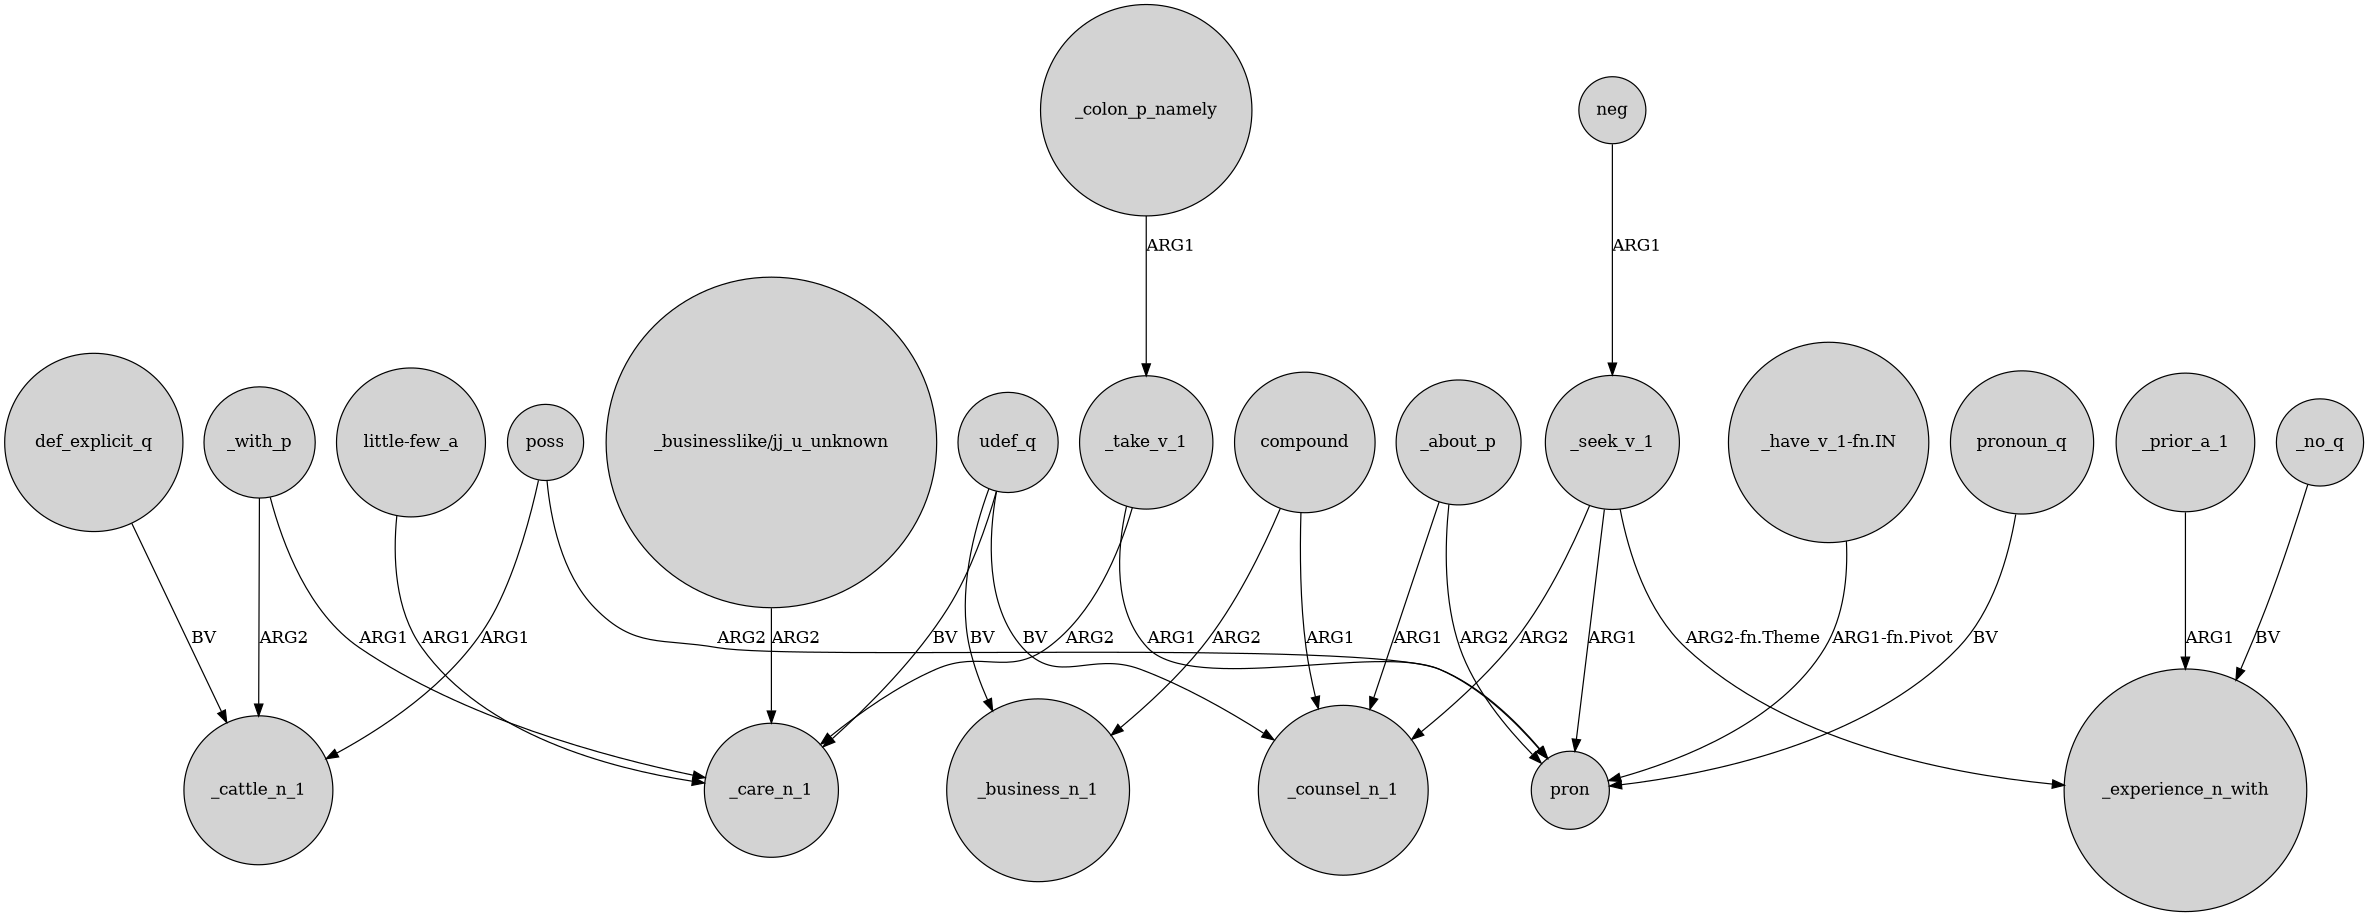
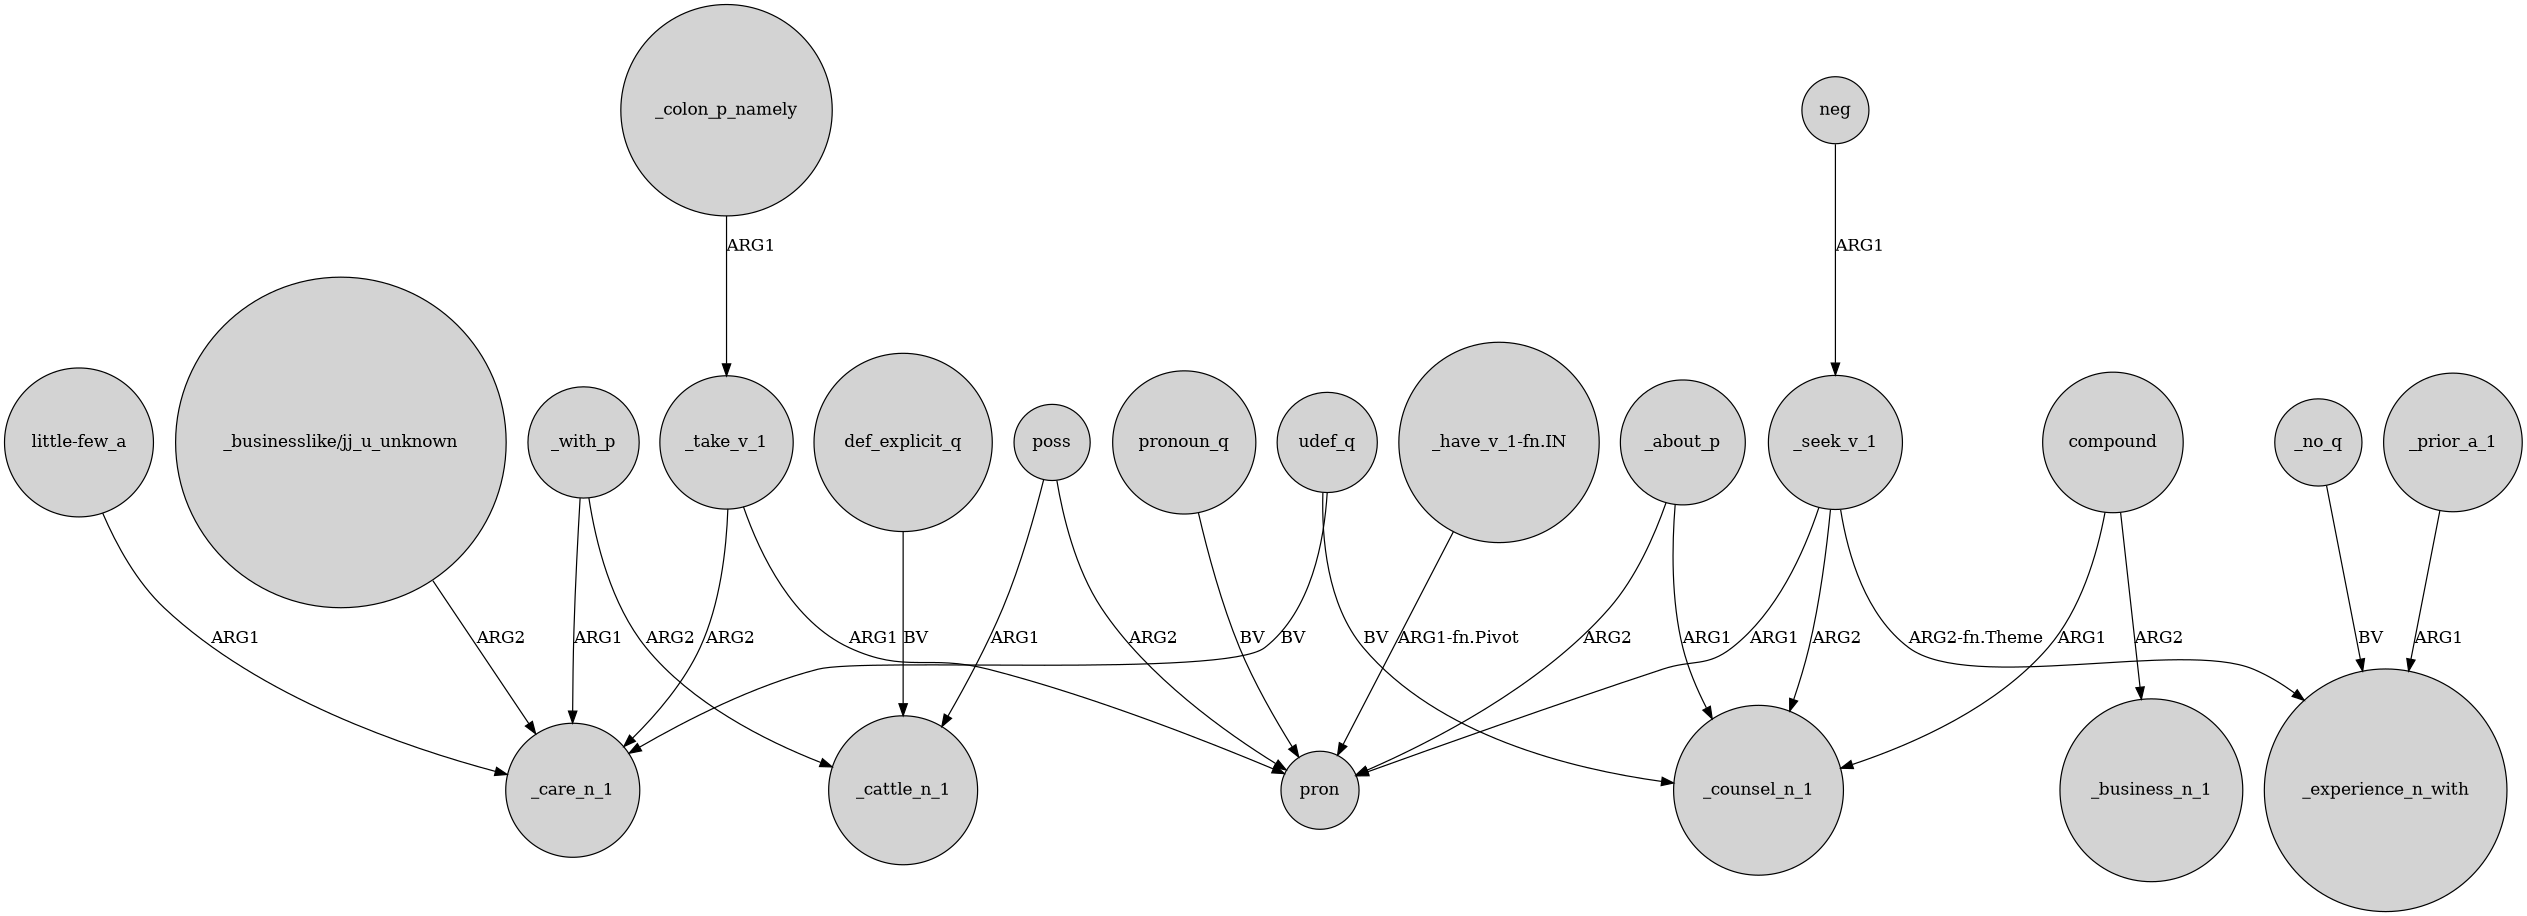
(966, 595) -> none
